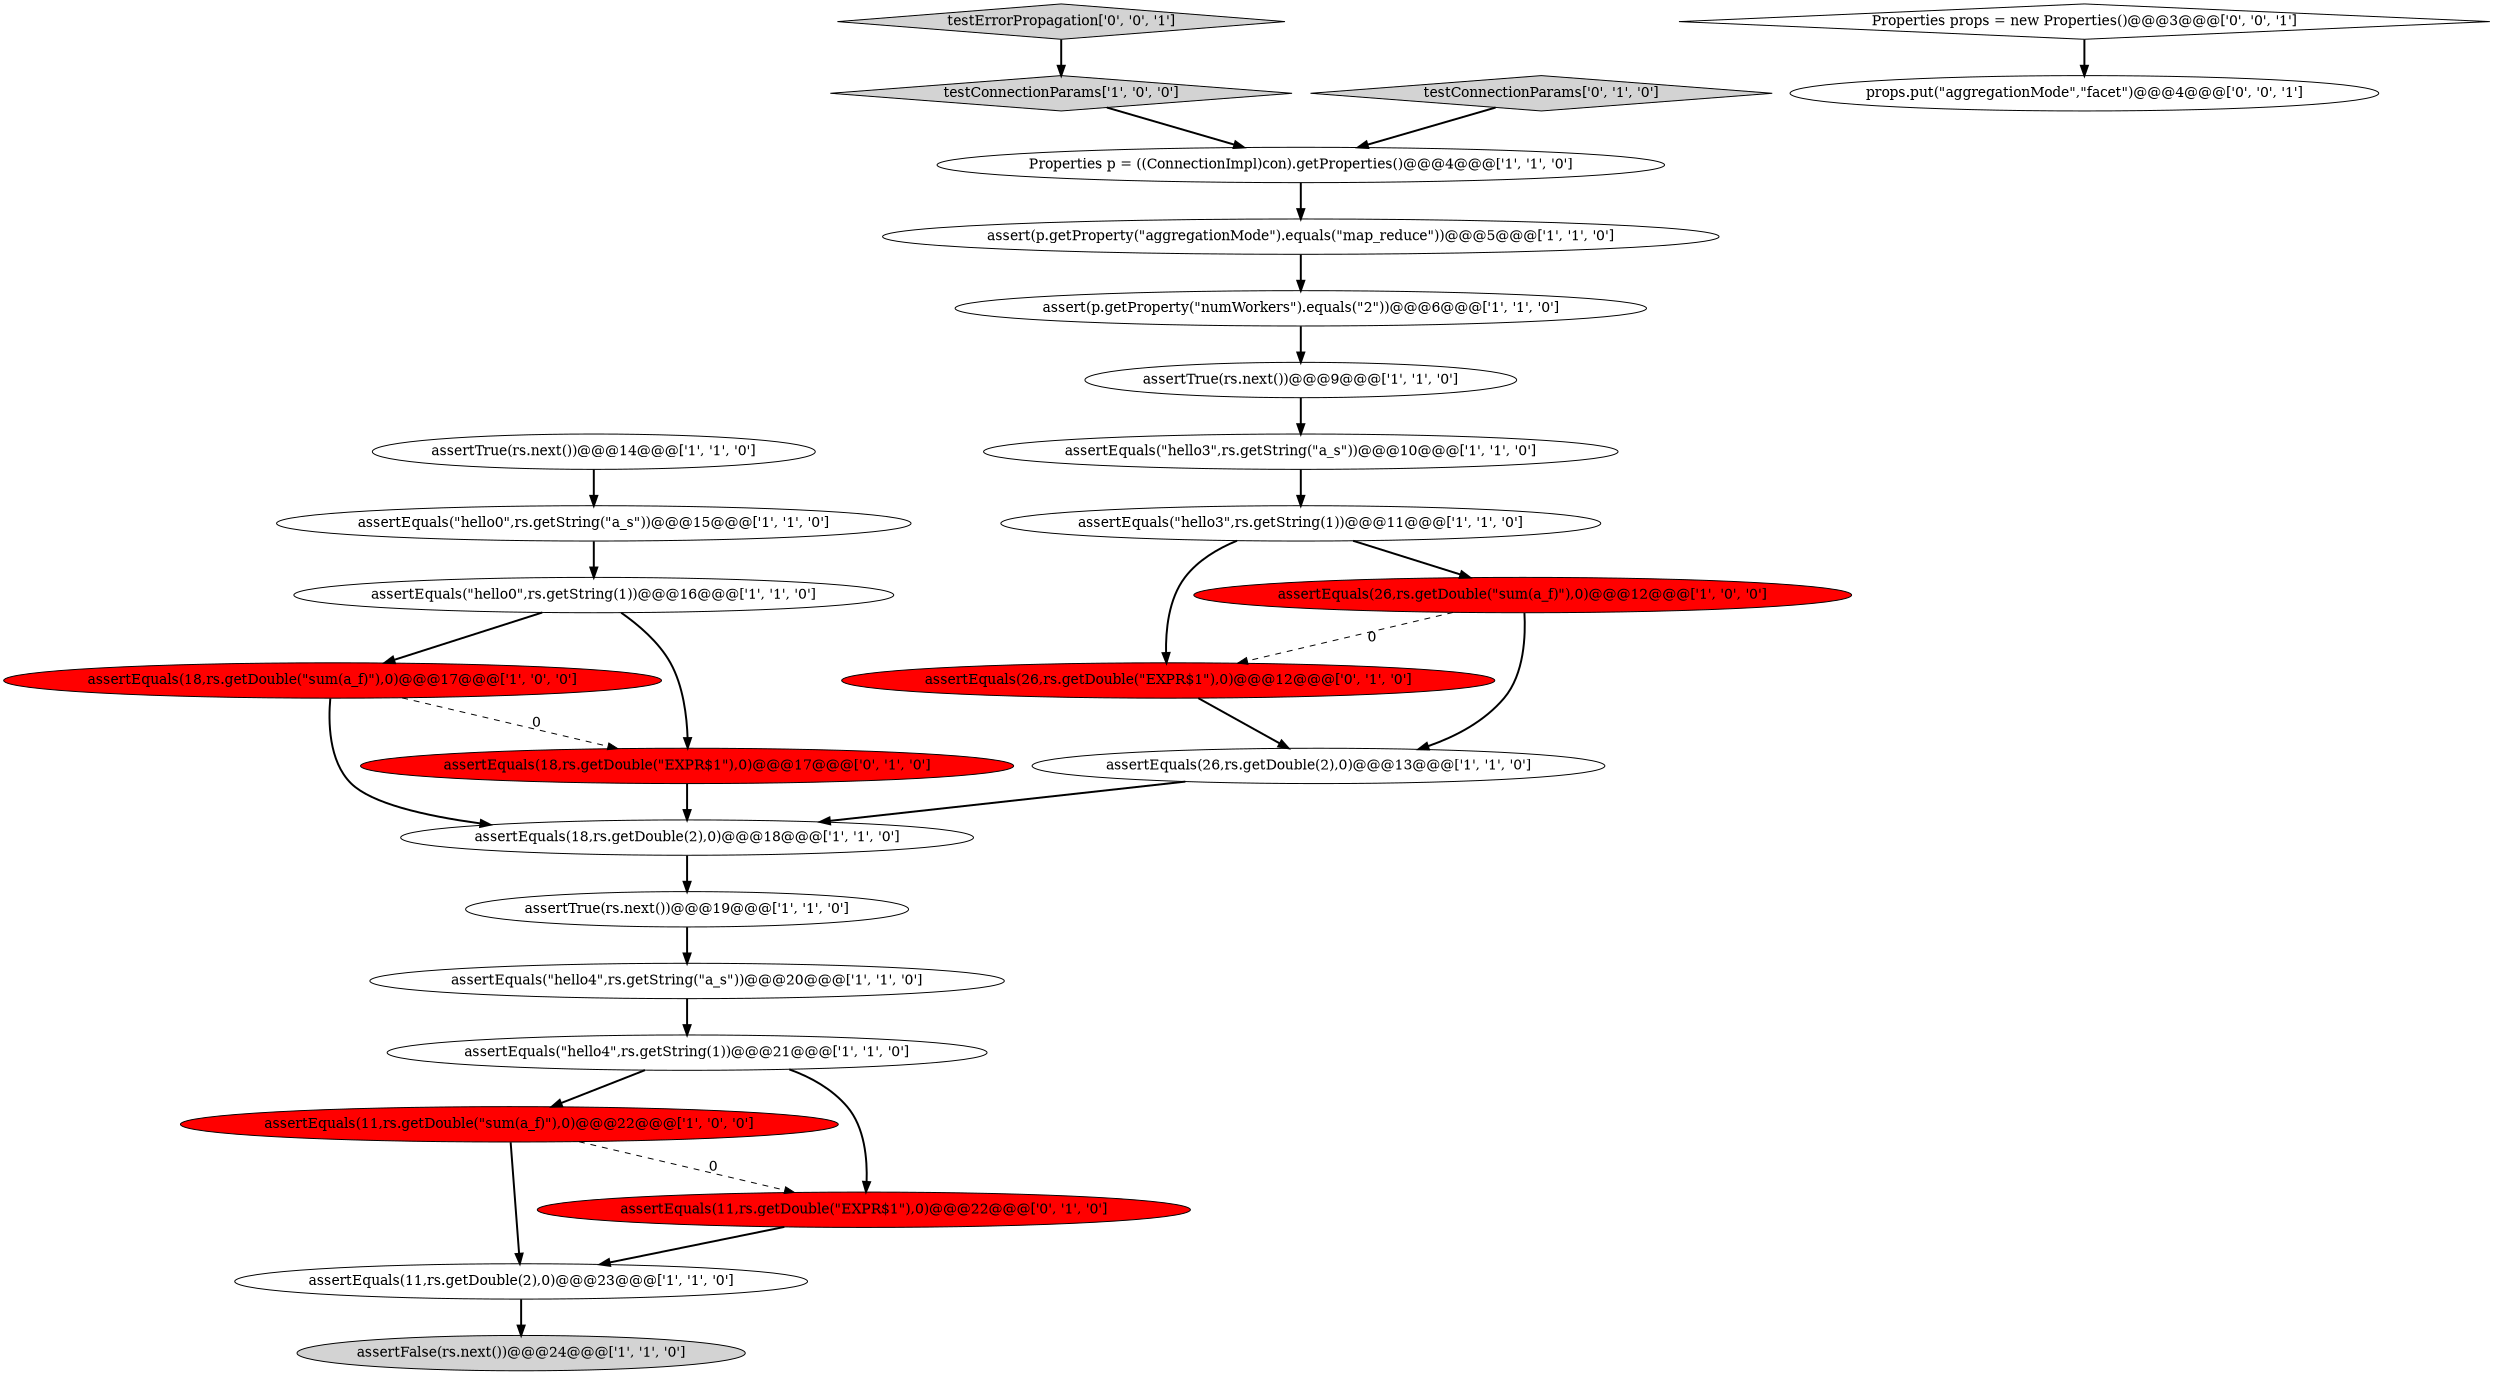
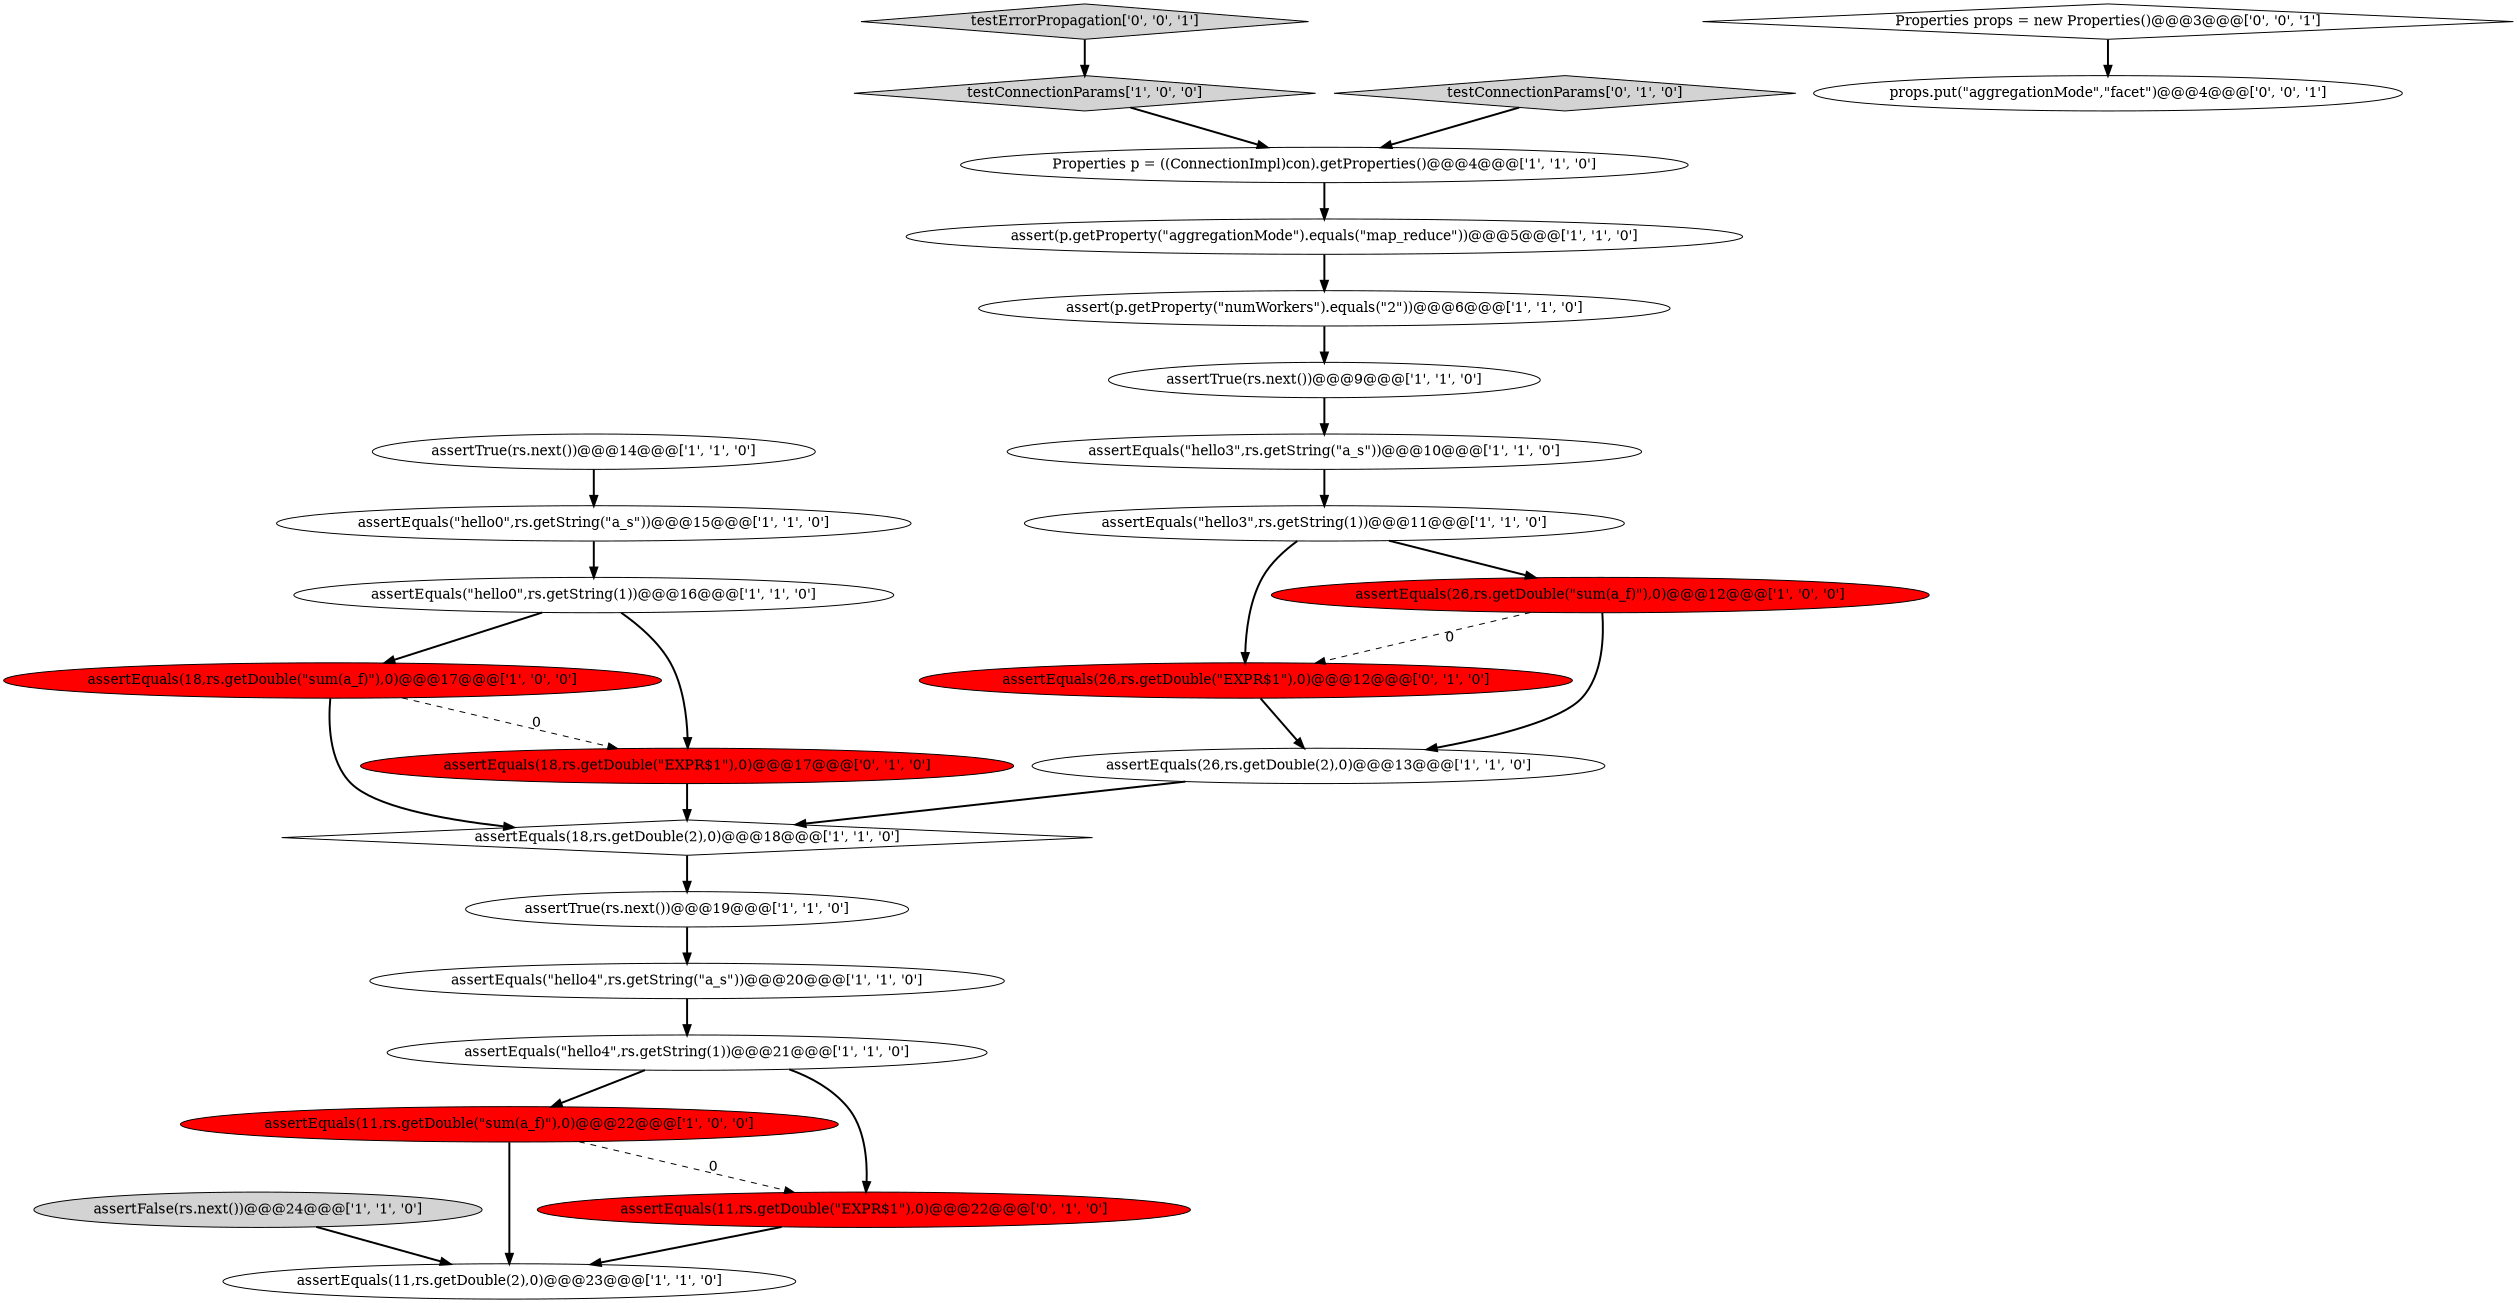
(687, 838) -> (687, 838)
(521, 1312) -> (379, 1244)
